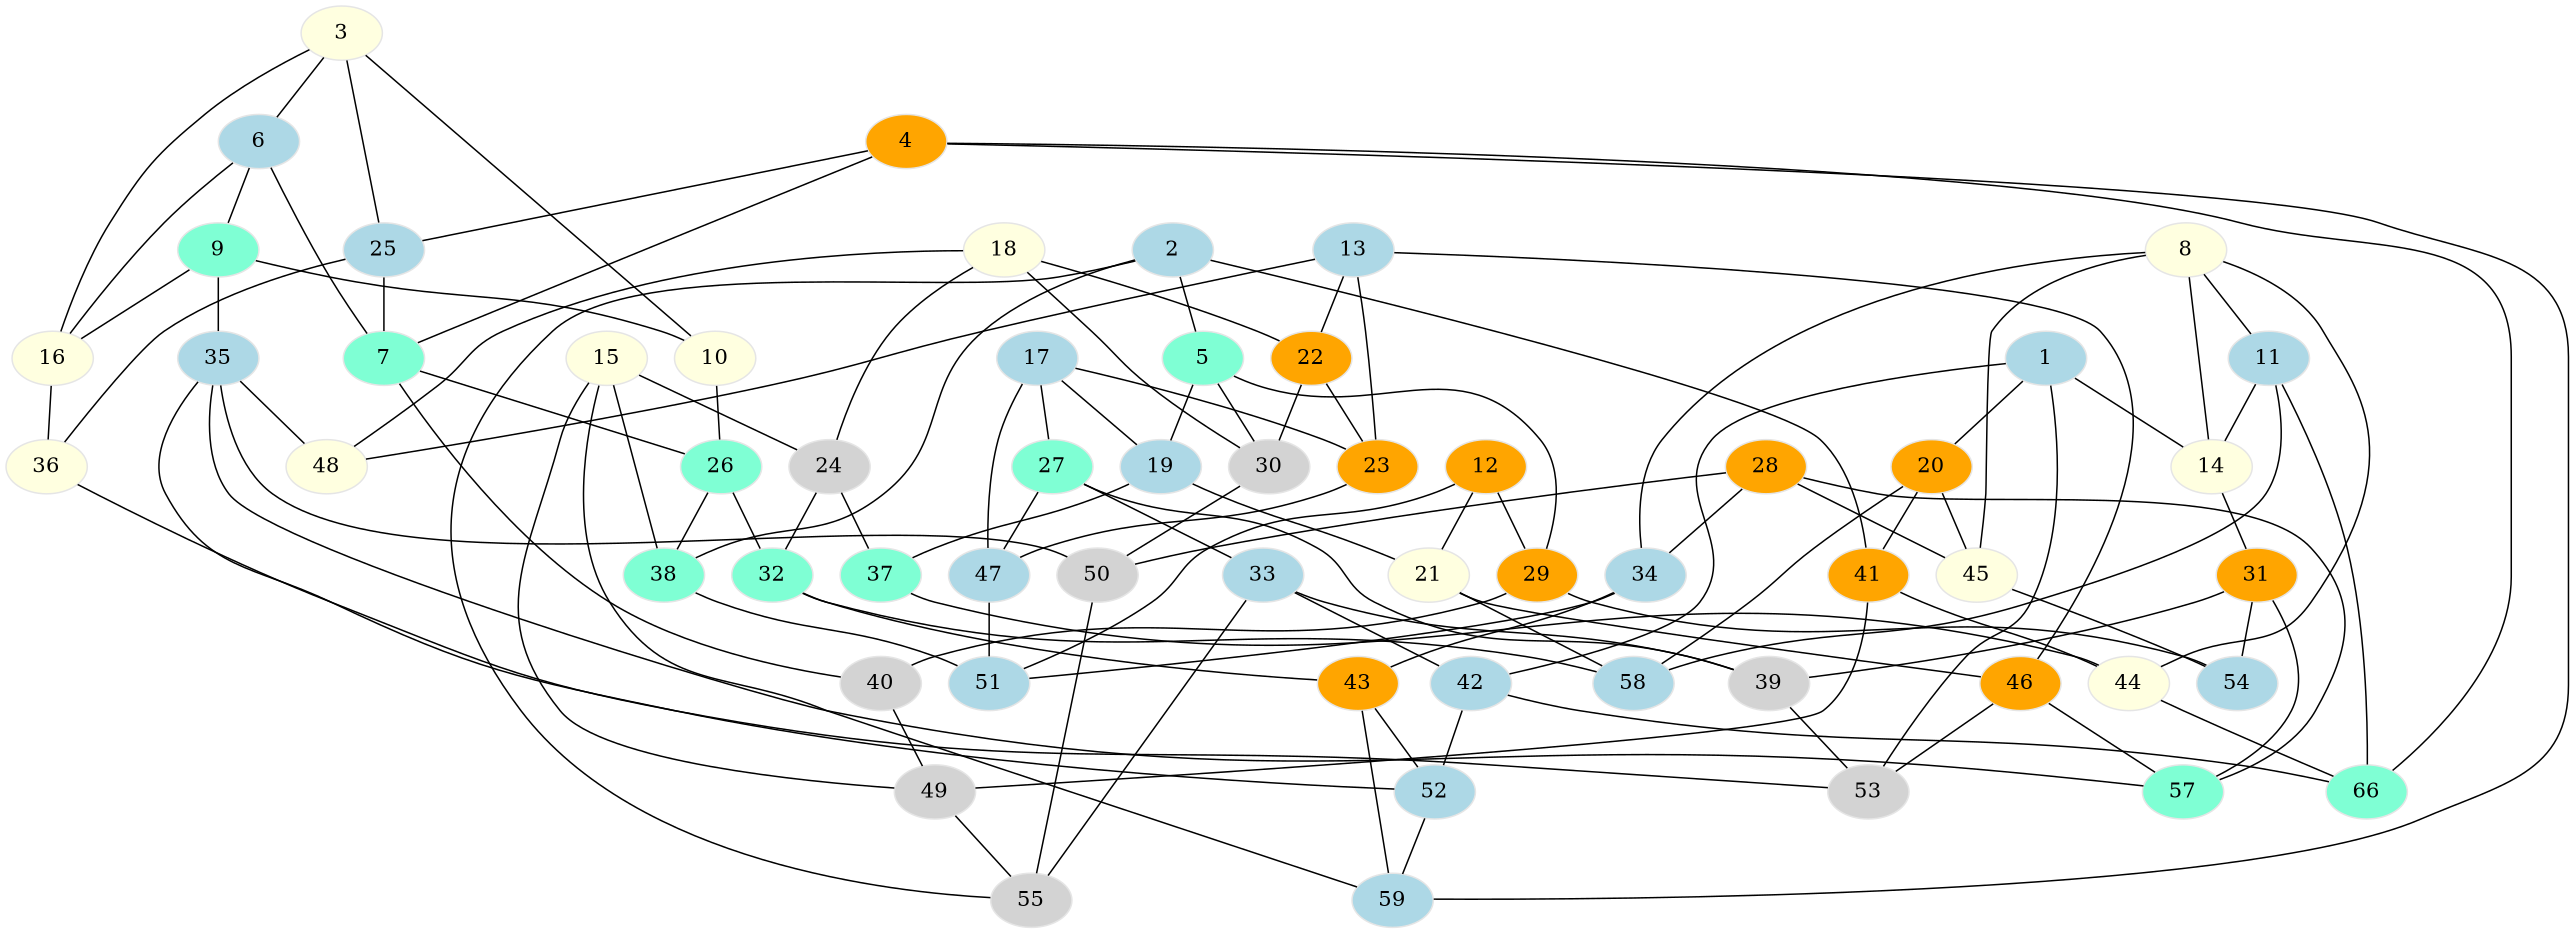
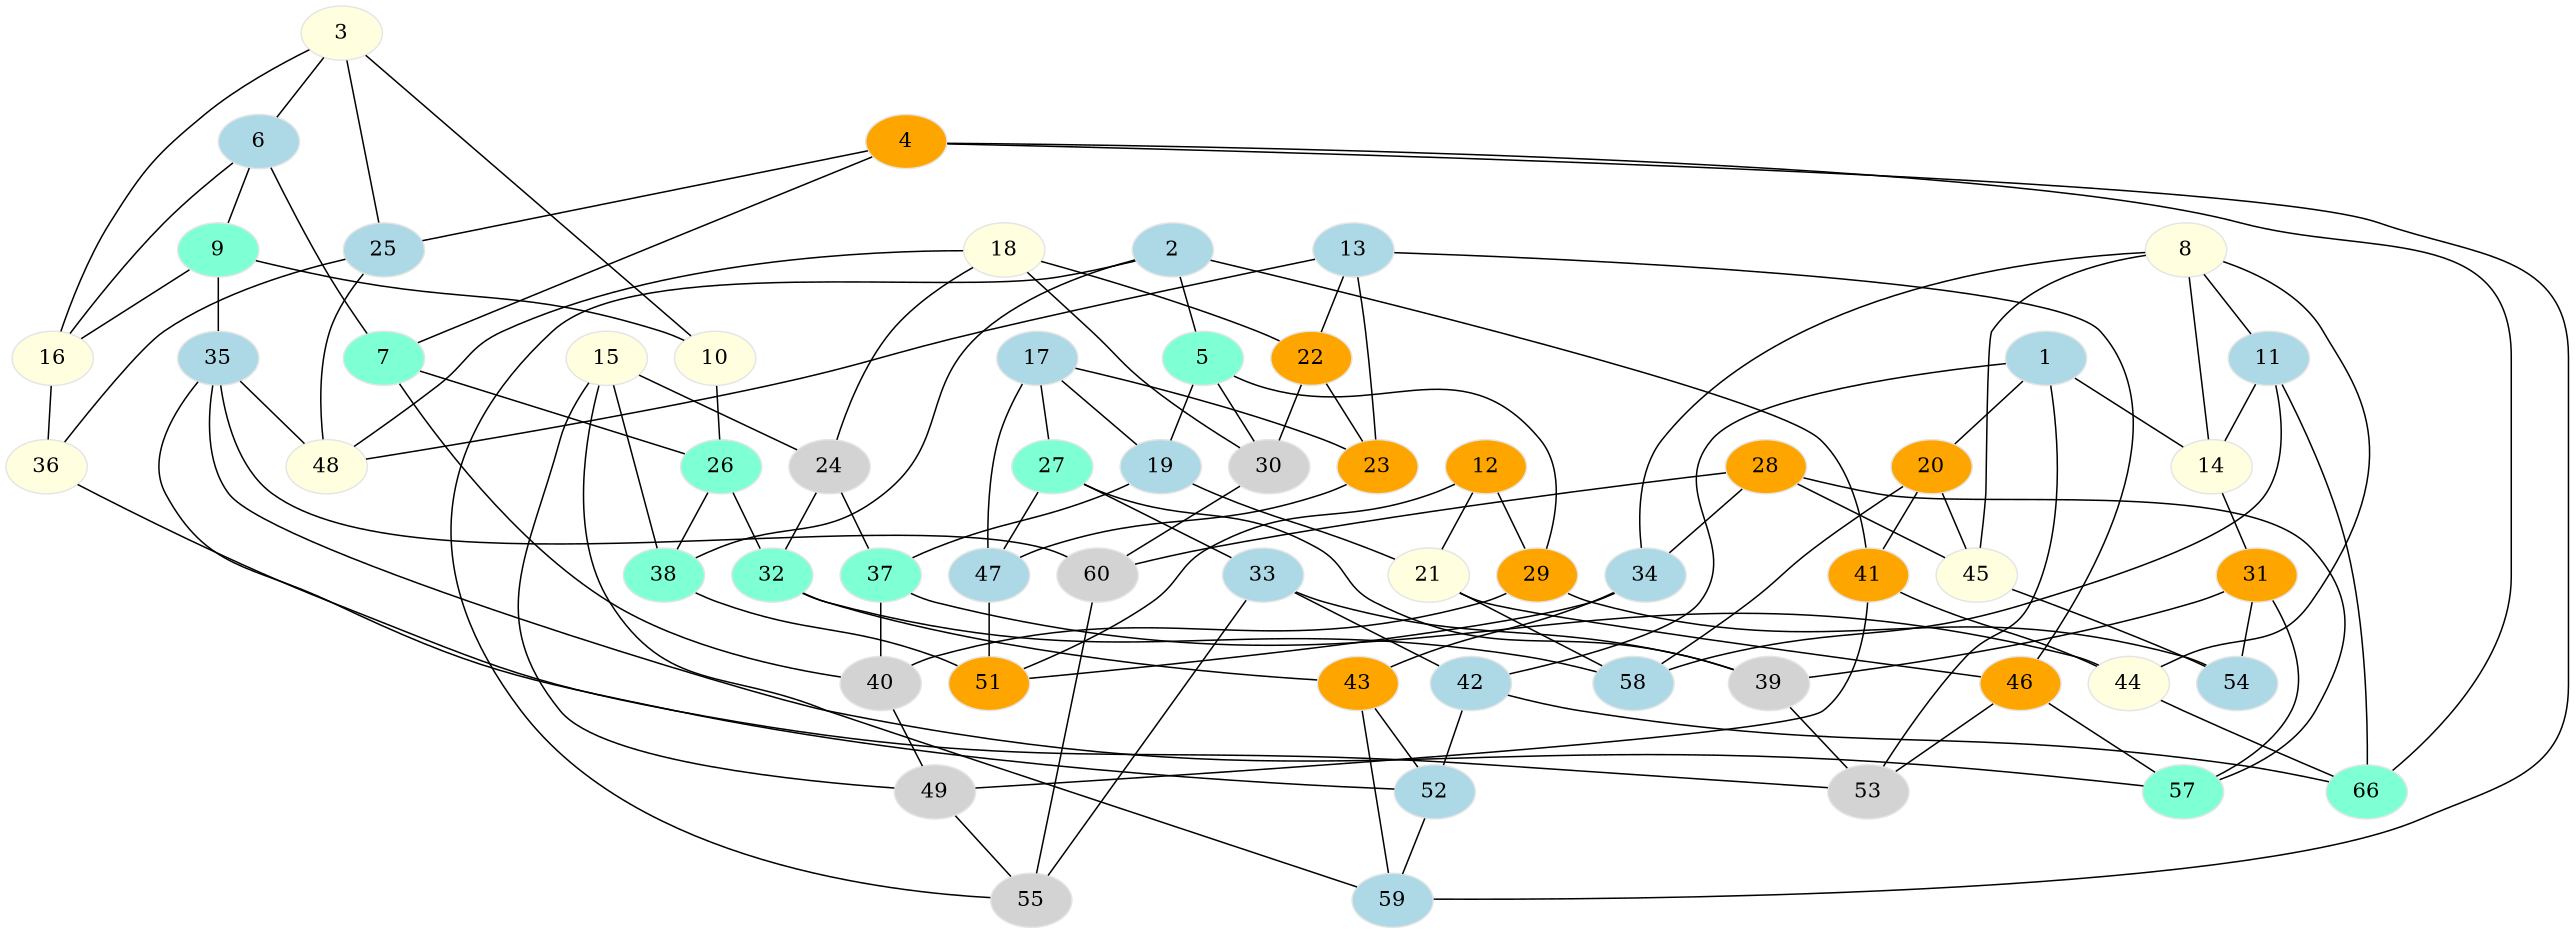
(384, 304) -> (325, 352)
(1098, 575) -> (1098, 575)
none -> (881, 629)
(989, 684) -> (989, 684)
